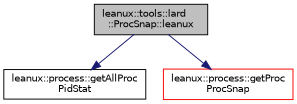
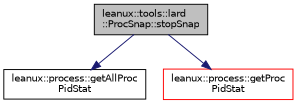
(151, 20) -> (151, 20)
(228, 84) -> (228, 84)
